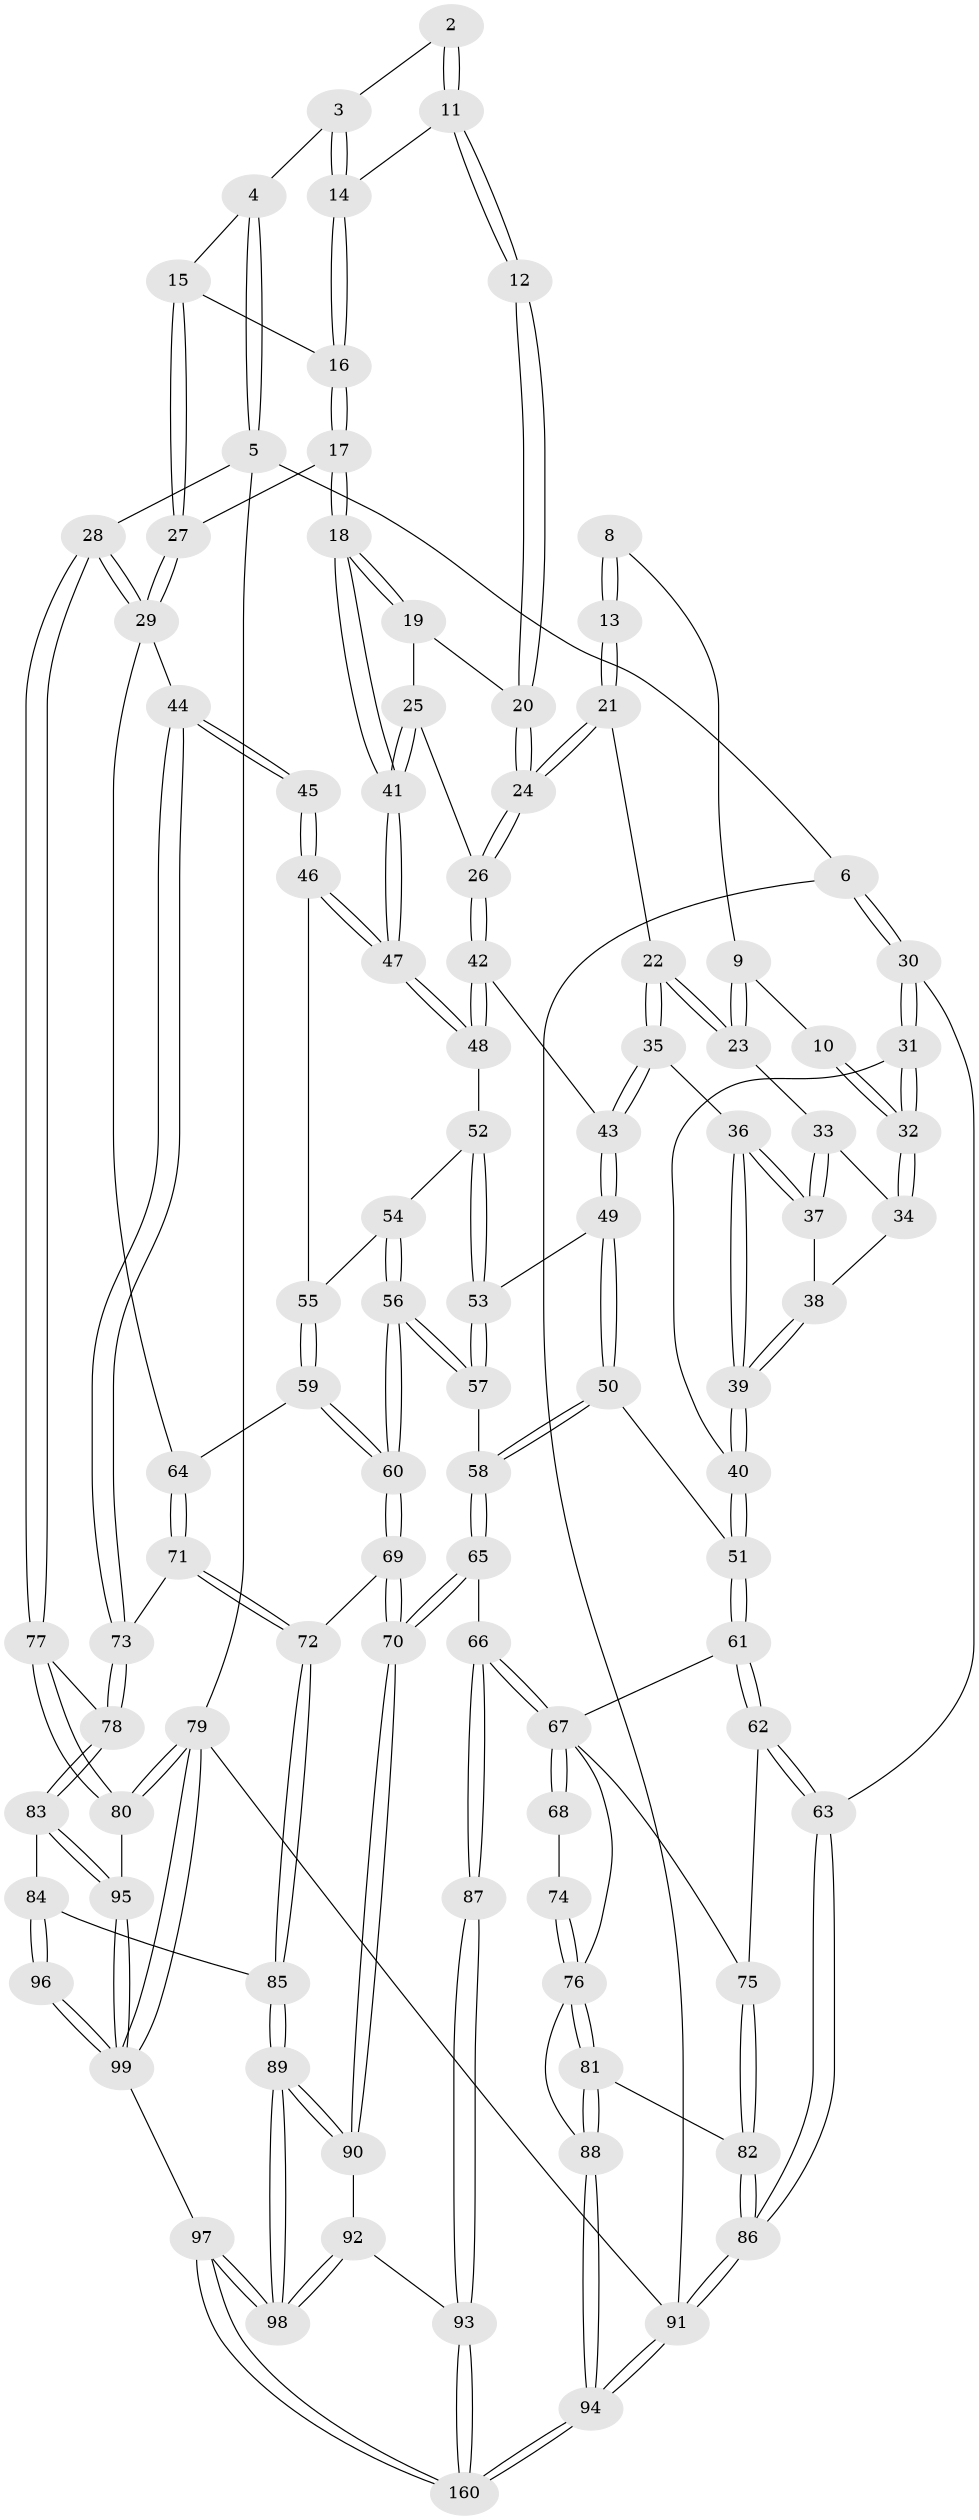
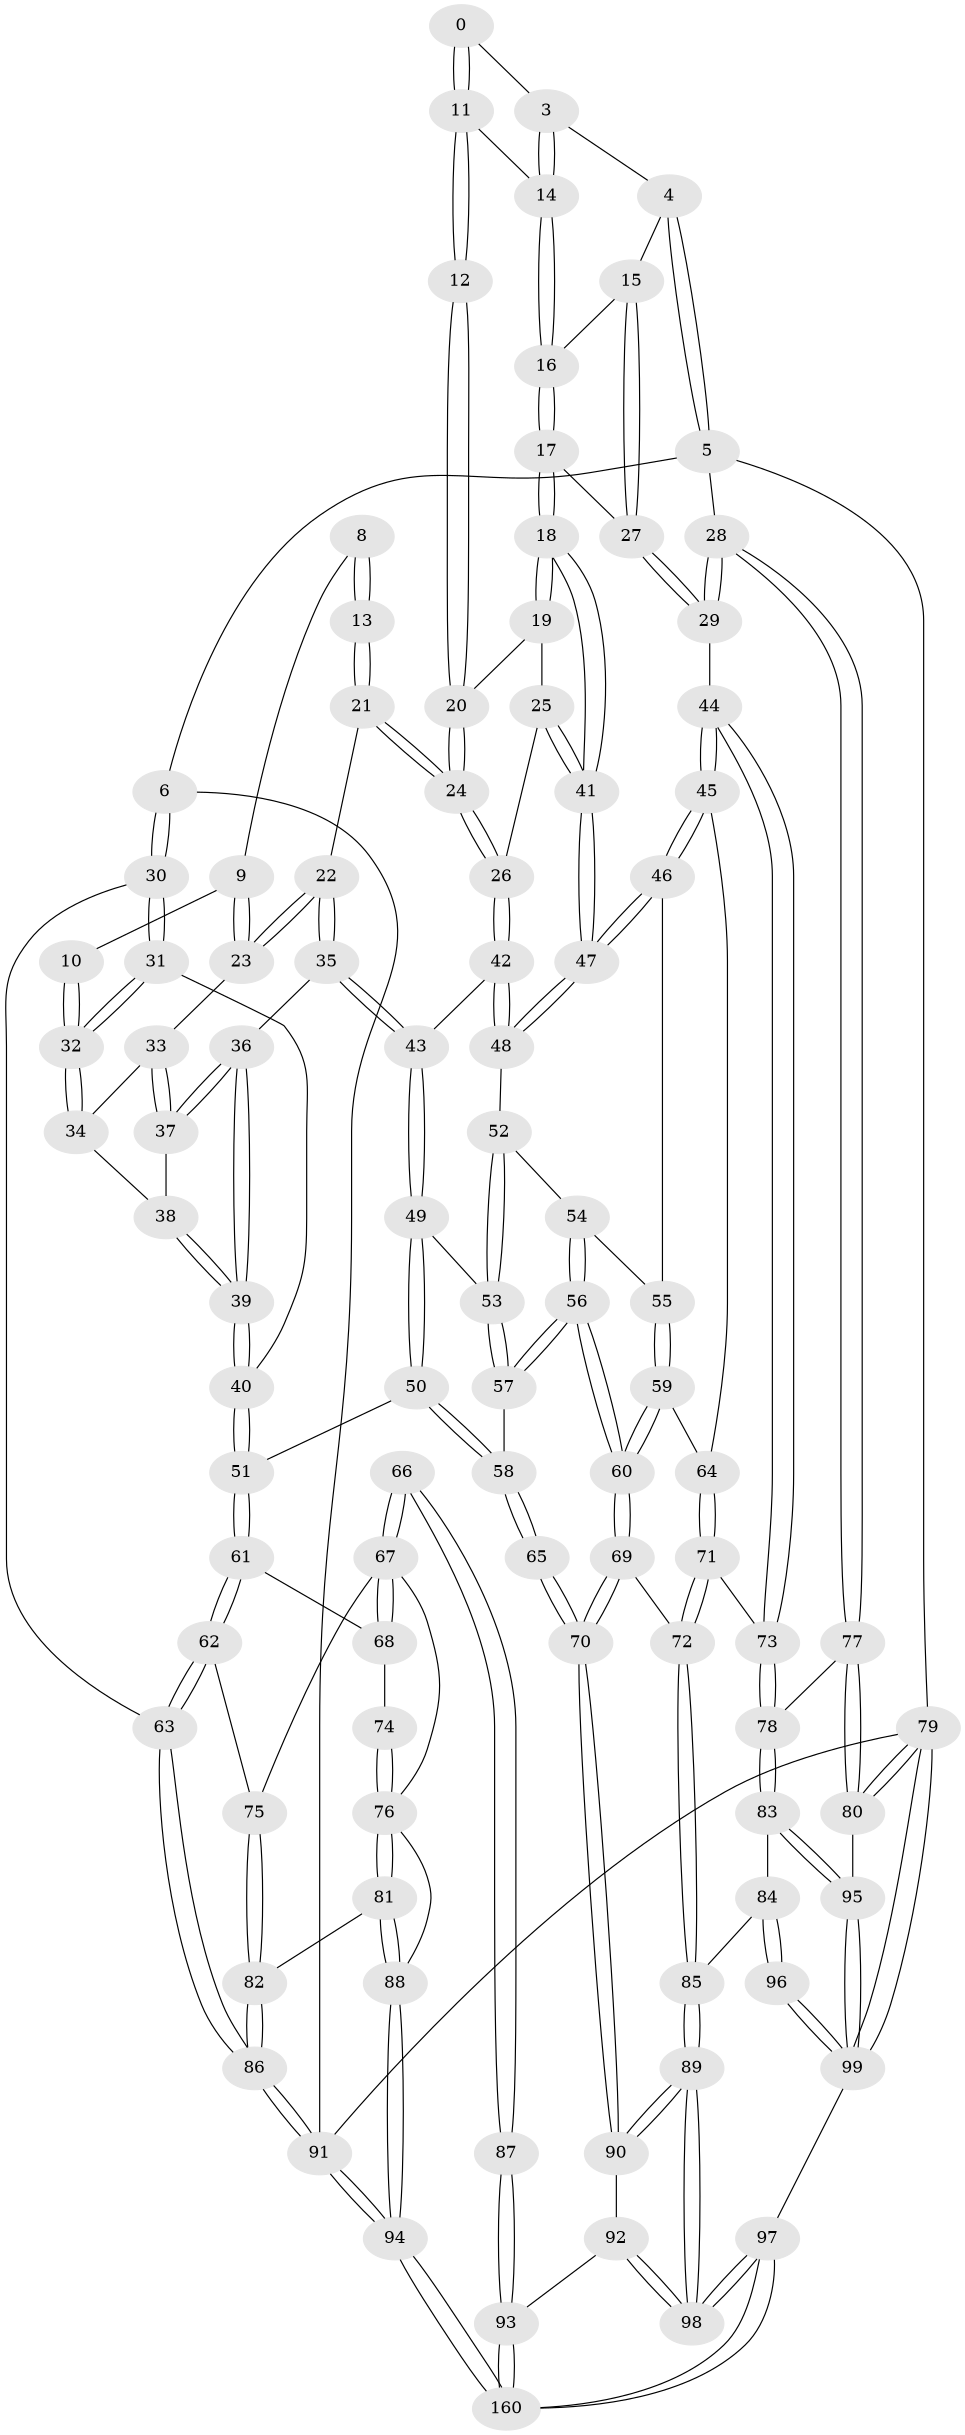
(452, 26) -> (462, 26)
(113, 1049) -> (727, 1132)
(479, 1600) -> none
(649, 1685) -> (313, 1600)
